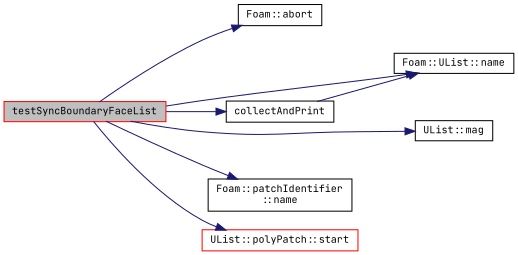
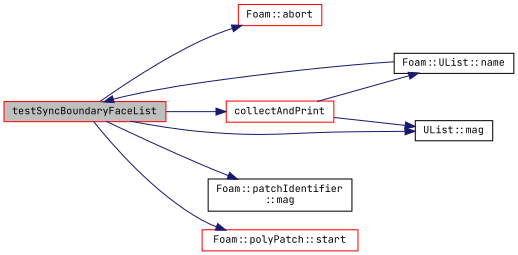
(280, 15) -> (280, 15)
(286, 90) -> (253, 76)
(280, 112) -> (280, 112)
none -> (370, 121)
(280, 195) -> (280, 195)
(280, 240) -> (280, 240)
